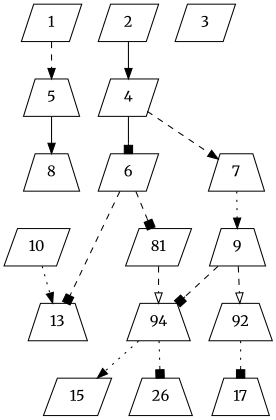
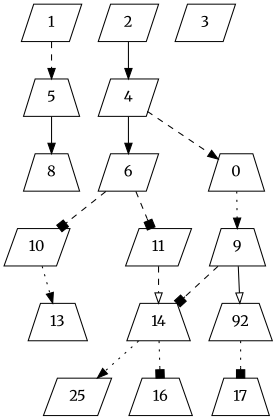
(128, 130) -> (128, 130)
(236, 172) -> (236, 172)
(95, 243) -> (87, 207)
(159, 247) -> (159, 247)
(239, 280) -> (239, 280)
(159, 322) -> (159, 322)
(78, 397) -> (78, 397)
(161, 397) -> (161, 397)
